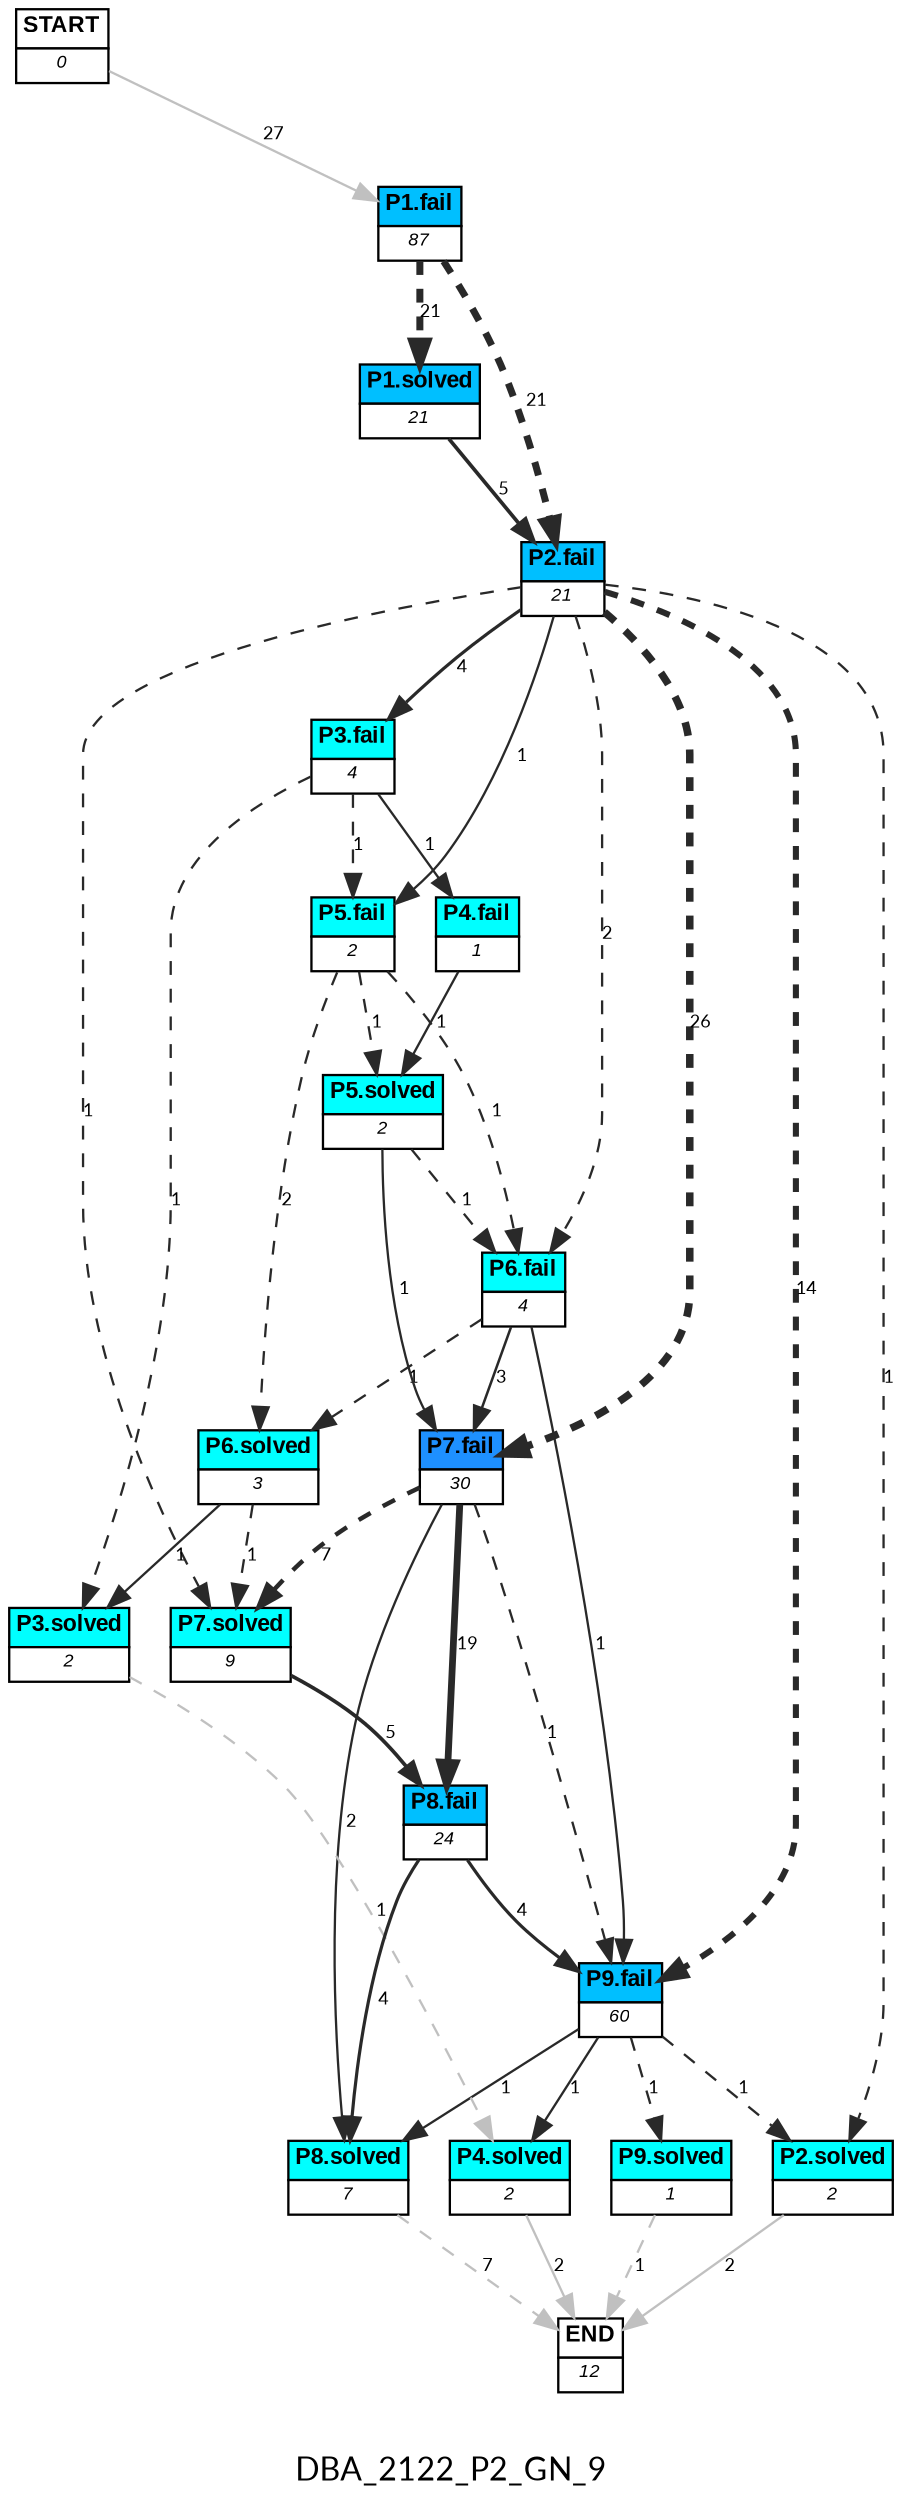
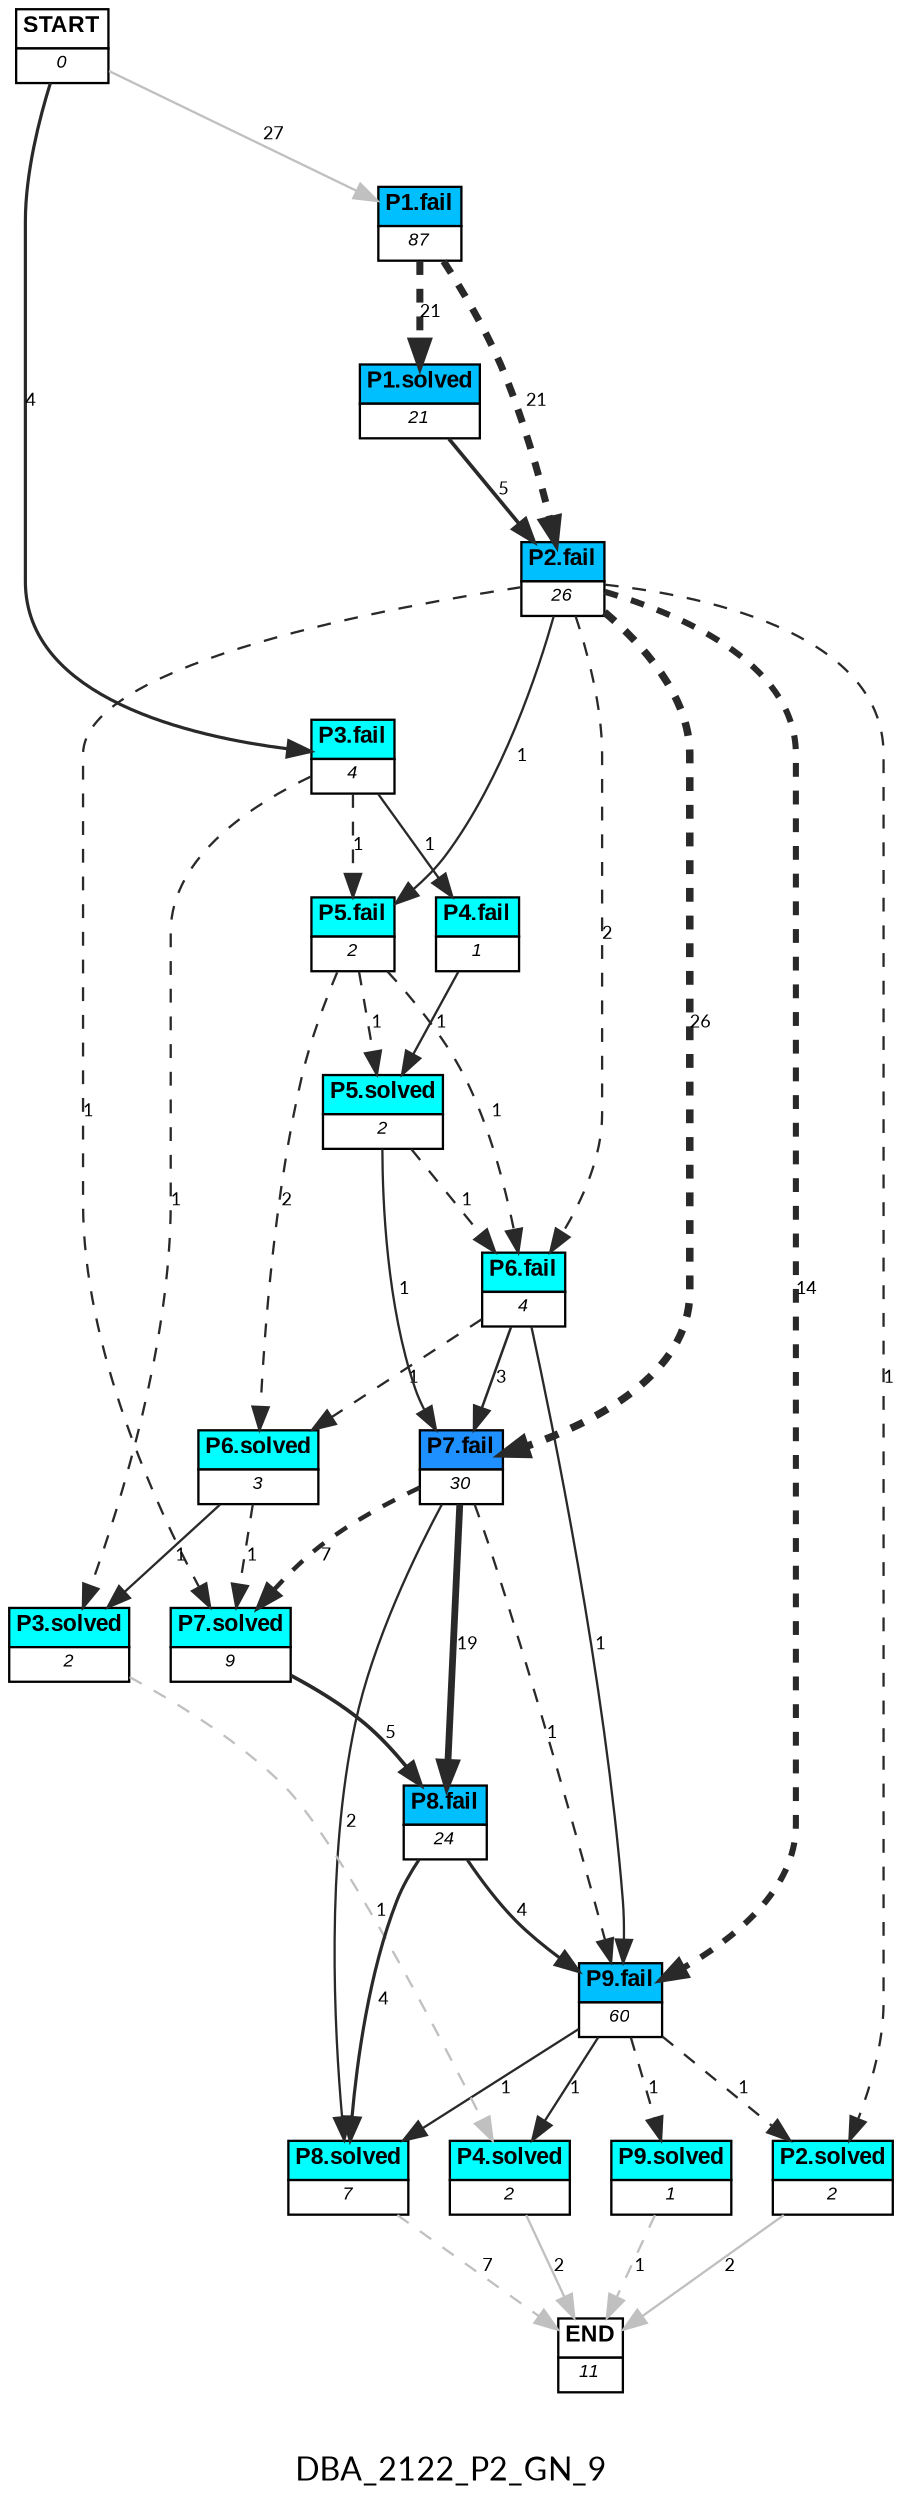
(563, 595) -> (563, 595)
(461, 654) -> (25, 500)
(591, 2372) -> (591, 2372)
